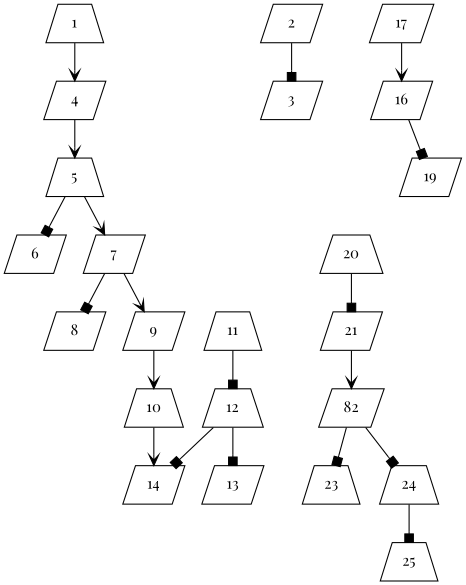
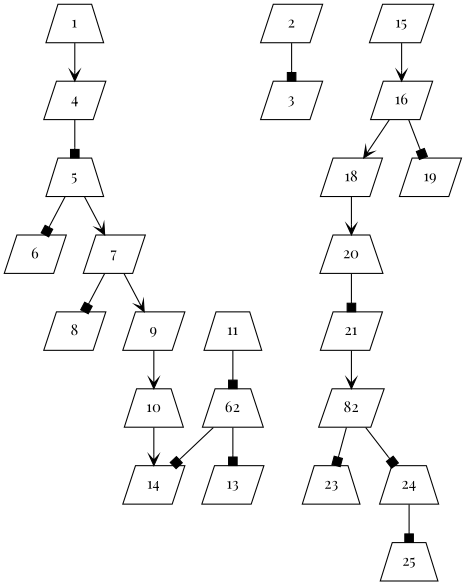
(402, 23) -> (402, 23)
(75, 134) -> (75, 134)
none -> (351, 177)
(233, 408) -> (233, 408)
